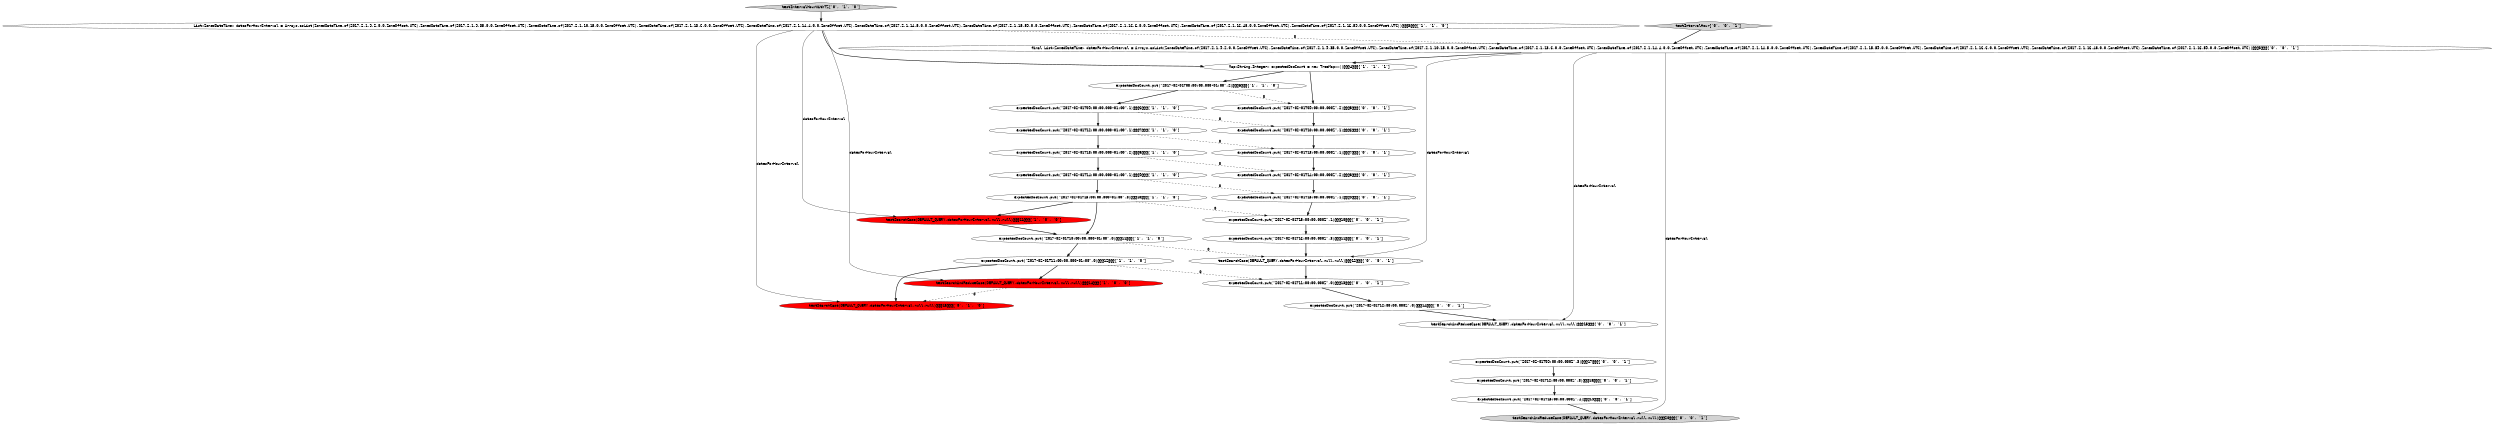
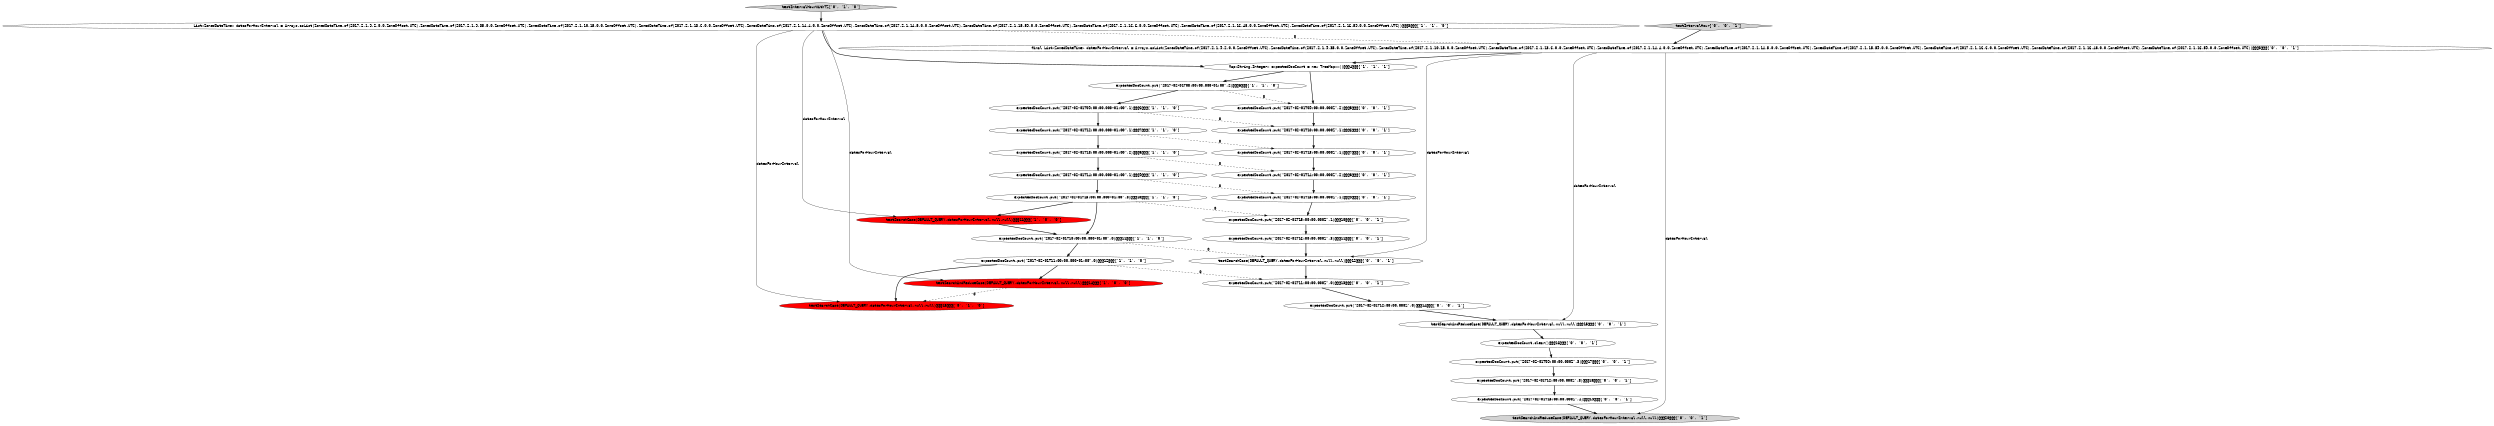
none -> (1548, 343)
